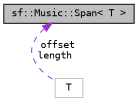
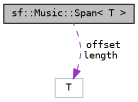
(33, 57) -> (80, 46)
